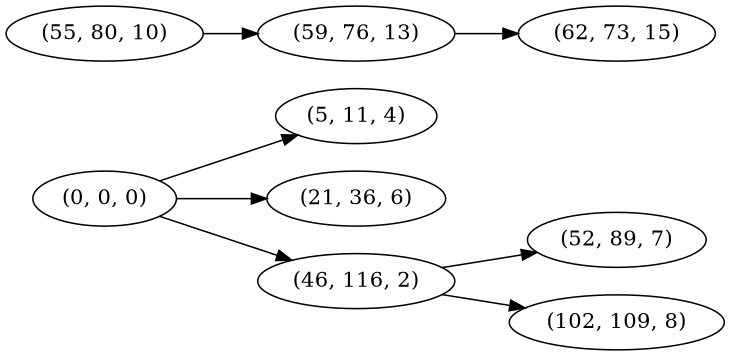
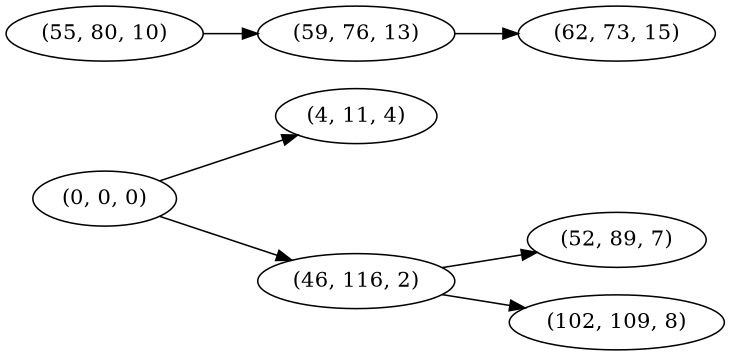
(356, 116) -> (356, 116)
(356, 199) -> none
